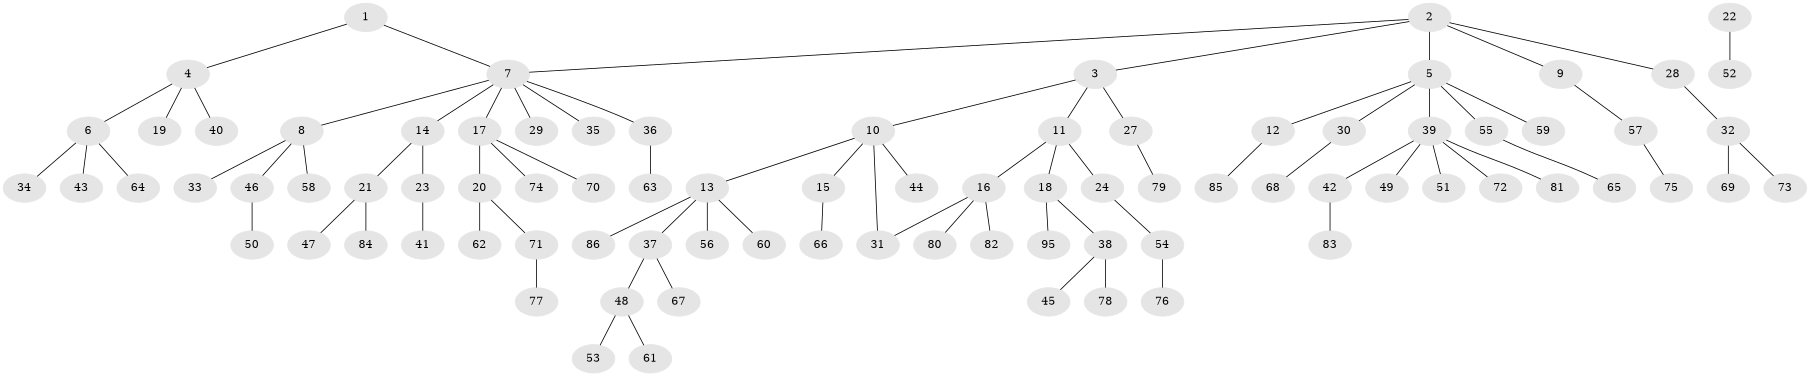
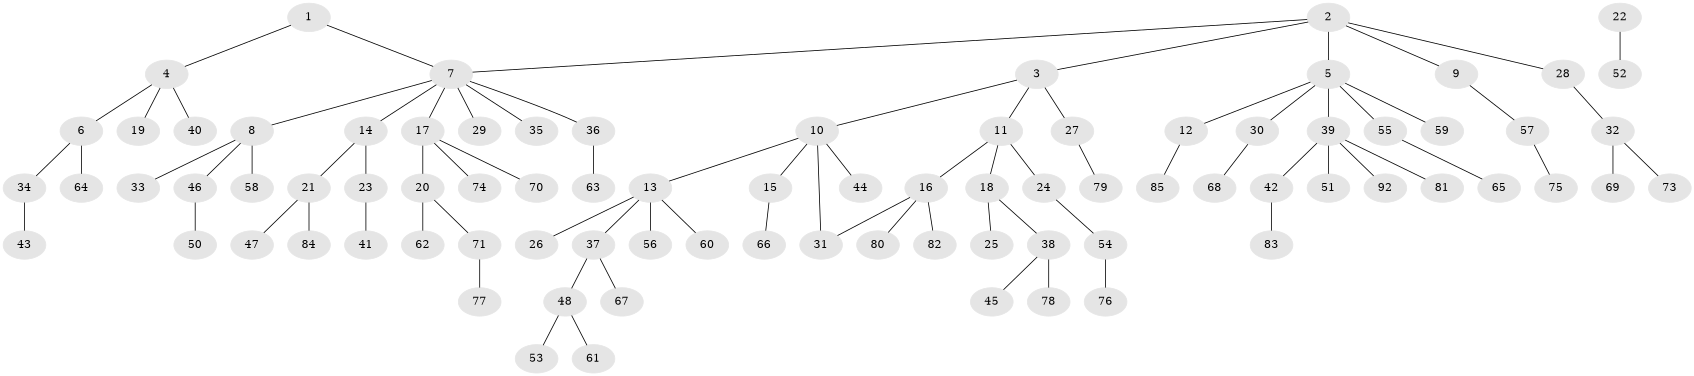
(85, 160) -> (24, 217)
(1387, 188) -> none
(1501, 188) -> (1385, 188)
(593, 245) -> (537, 245)
(1049, 245) -> (992, 245)
